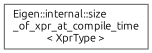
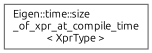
(76, 27) -> (76, 27)
